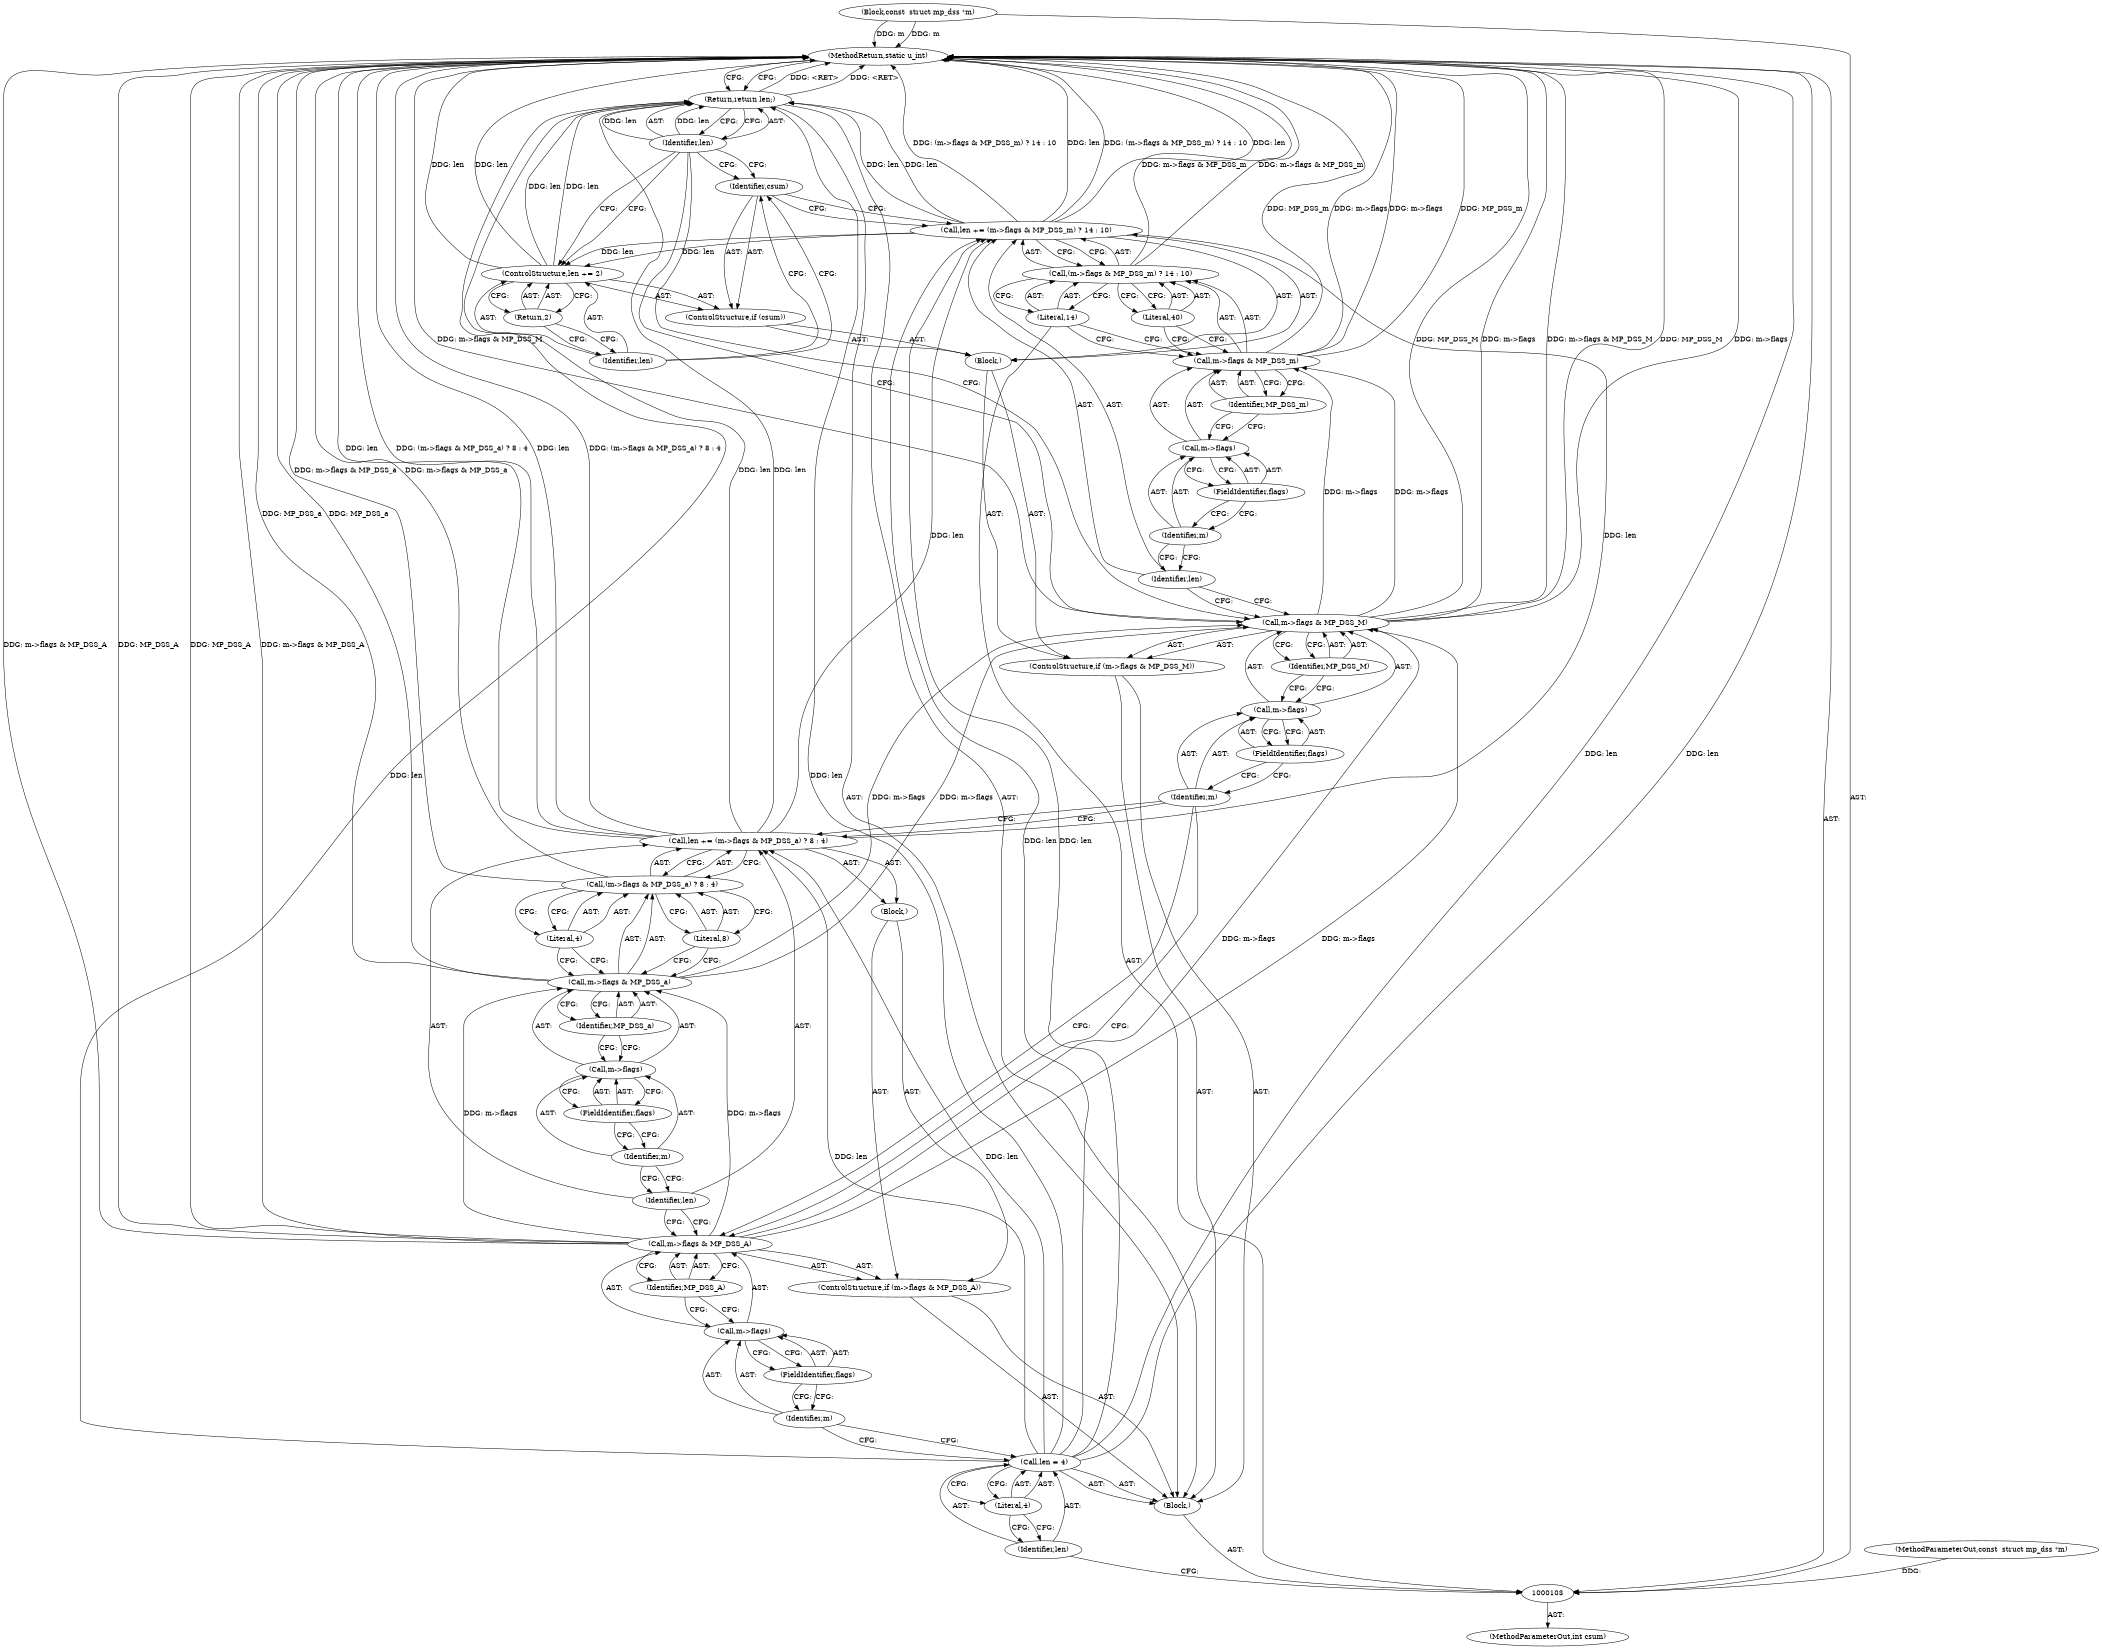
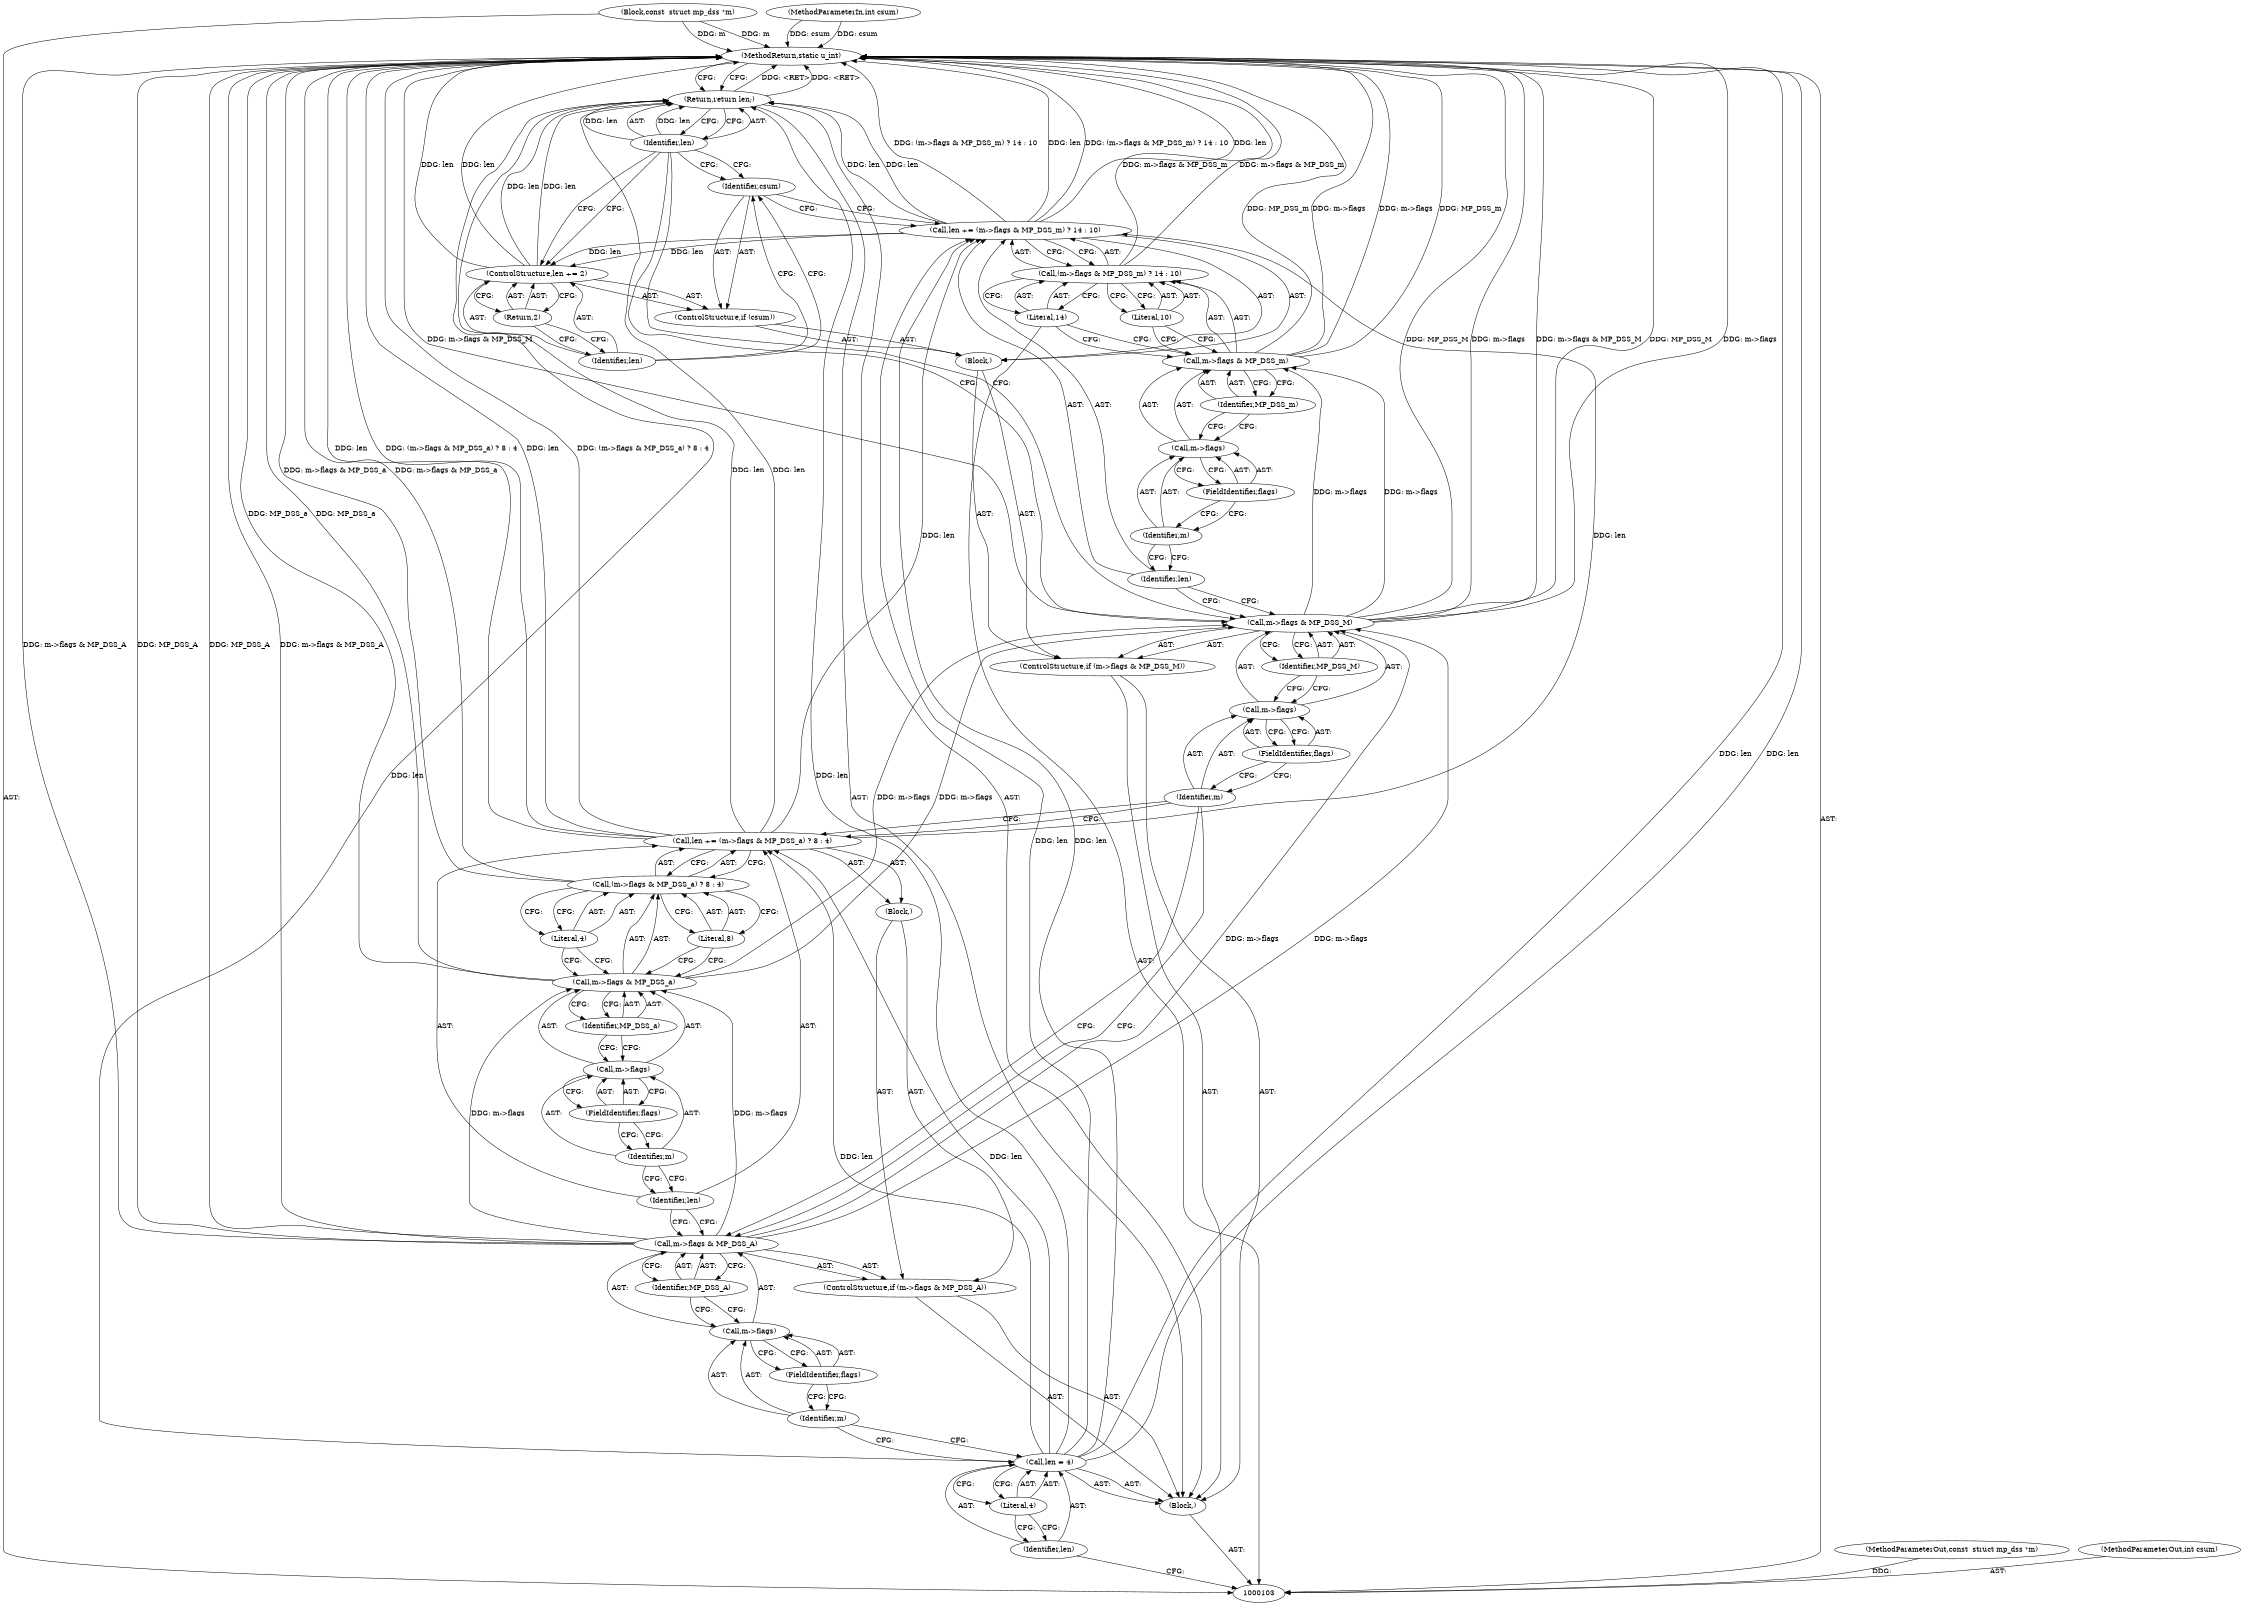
none -> (843, 13)
(1163, 318) -> (1152, 318)
(1548, 1613) -> (1821, 1579)
